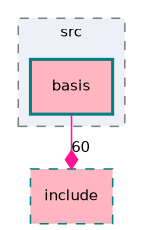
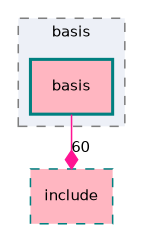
(72, 33) -> (72, 33)
